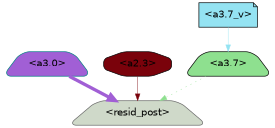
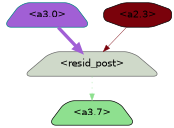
(228, 15) -> none
(186, 87) -> (92, 85)
